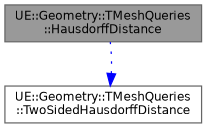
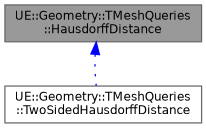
(111, 58) -> (95, 70)
